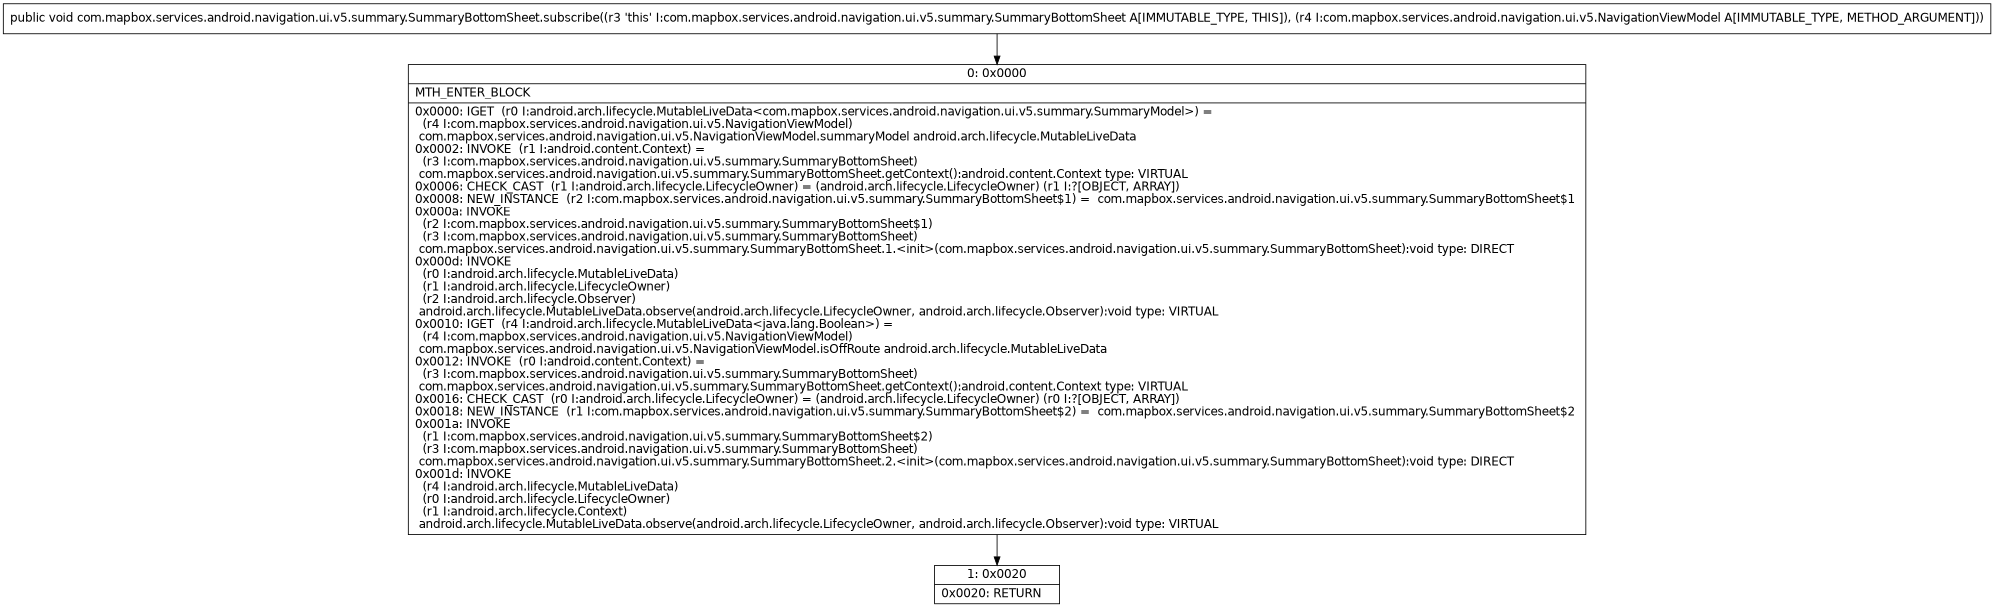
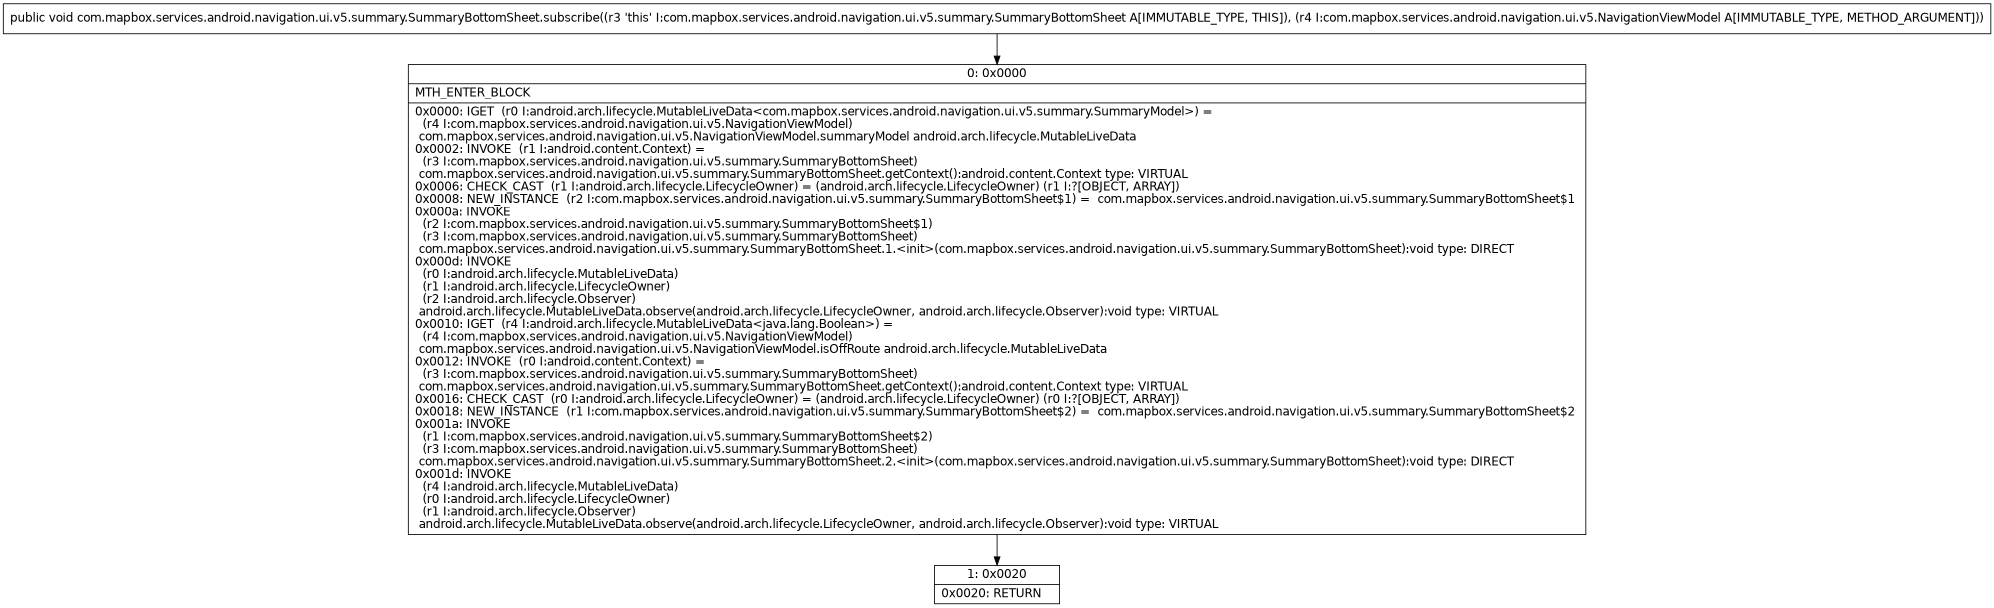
(521, 512) -> (525, 512)
